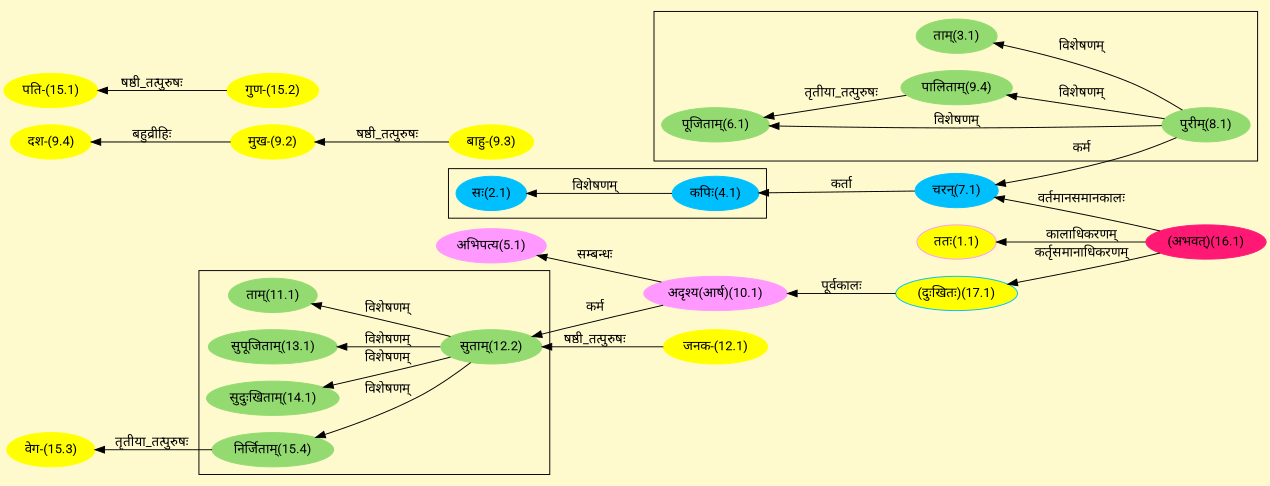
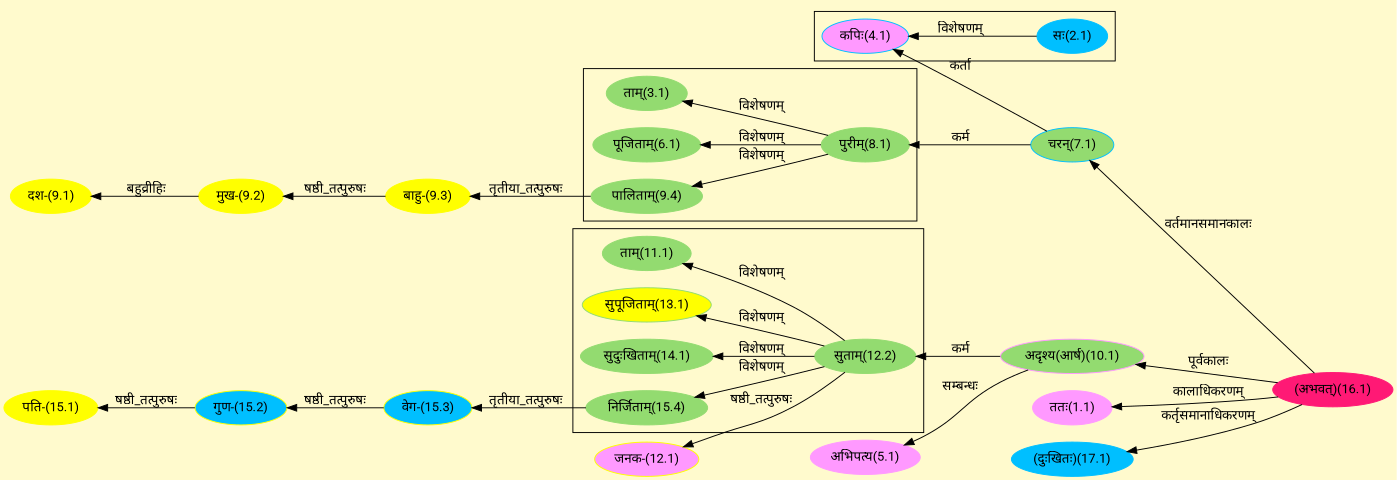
(273, 91) -> (241, 408)
(840, 106) -> (535, 196)
(51, 142) -> (51, 196)
(1084, 167) -> (975, 145)
(957, 191) -> (1072, 145)
(604, 193) -> (978, 36)
(715, 193) -> (865, 36)
(957, 242) -> (1072, 408)
(715, 293) -> (1072, 356)
(847, 293) -> (1212, 374)
(957, 293) -> (1072, 459)
(273, 347) -> (647, 305)
(608, 347) -> (773, 416)
(715, 347) -> (647, 459)
none -> (340, 408)
(51, 450) -> (428, 408)
